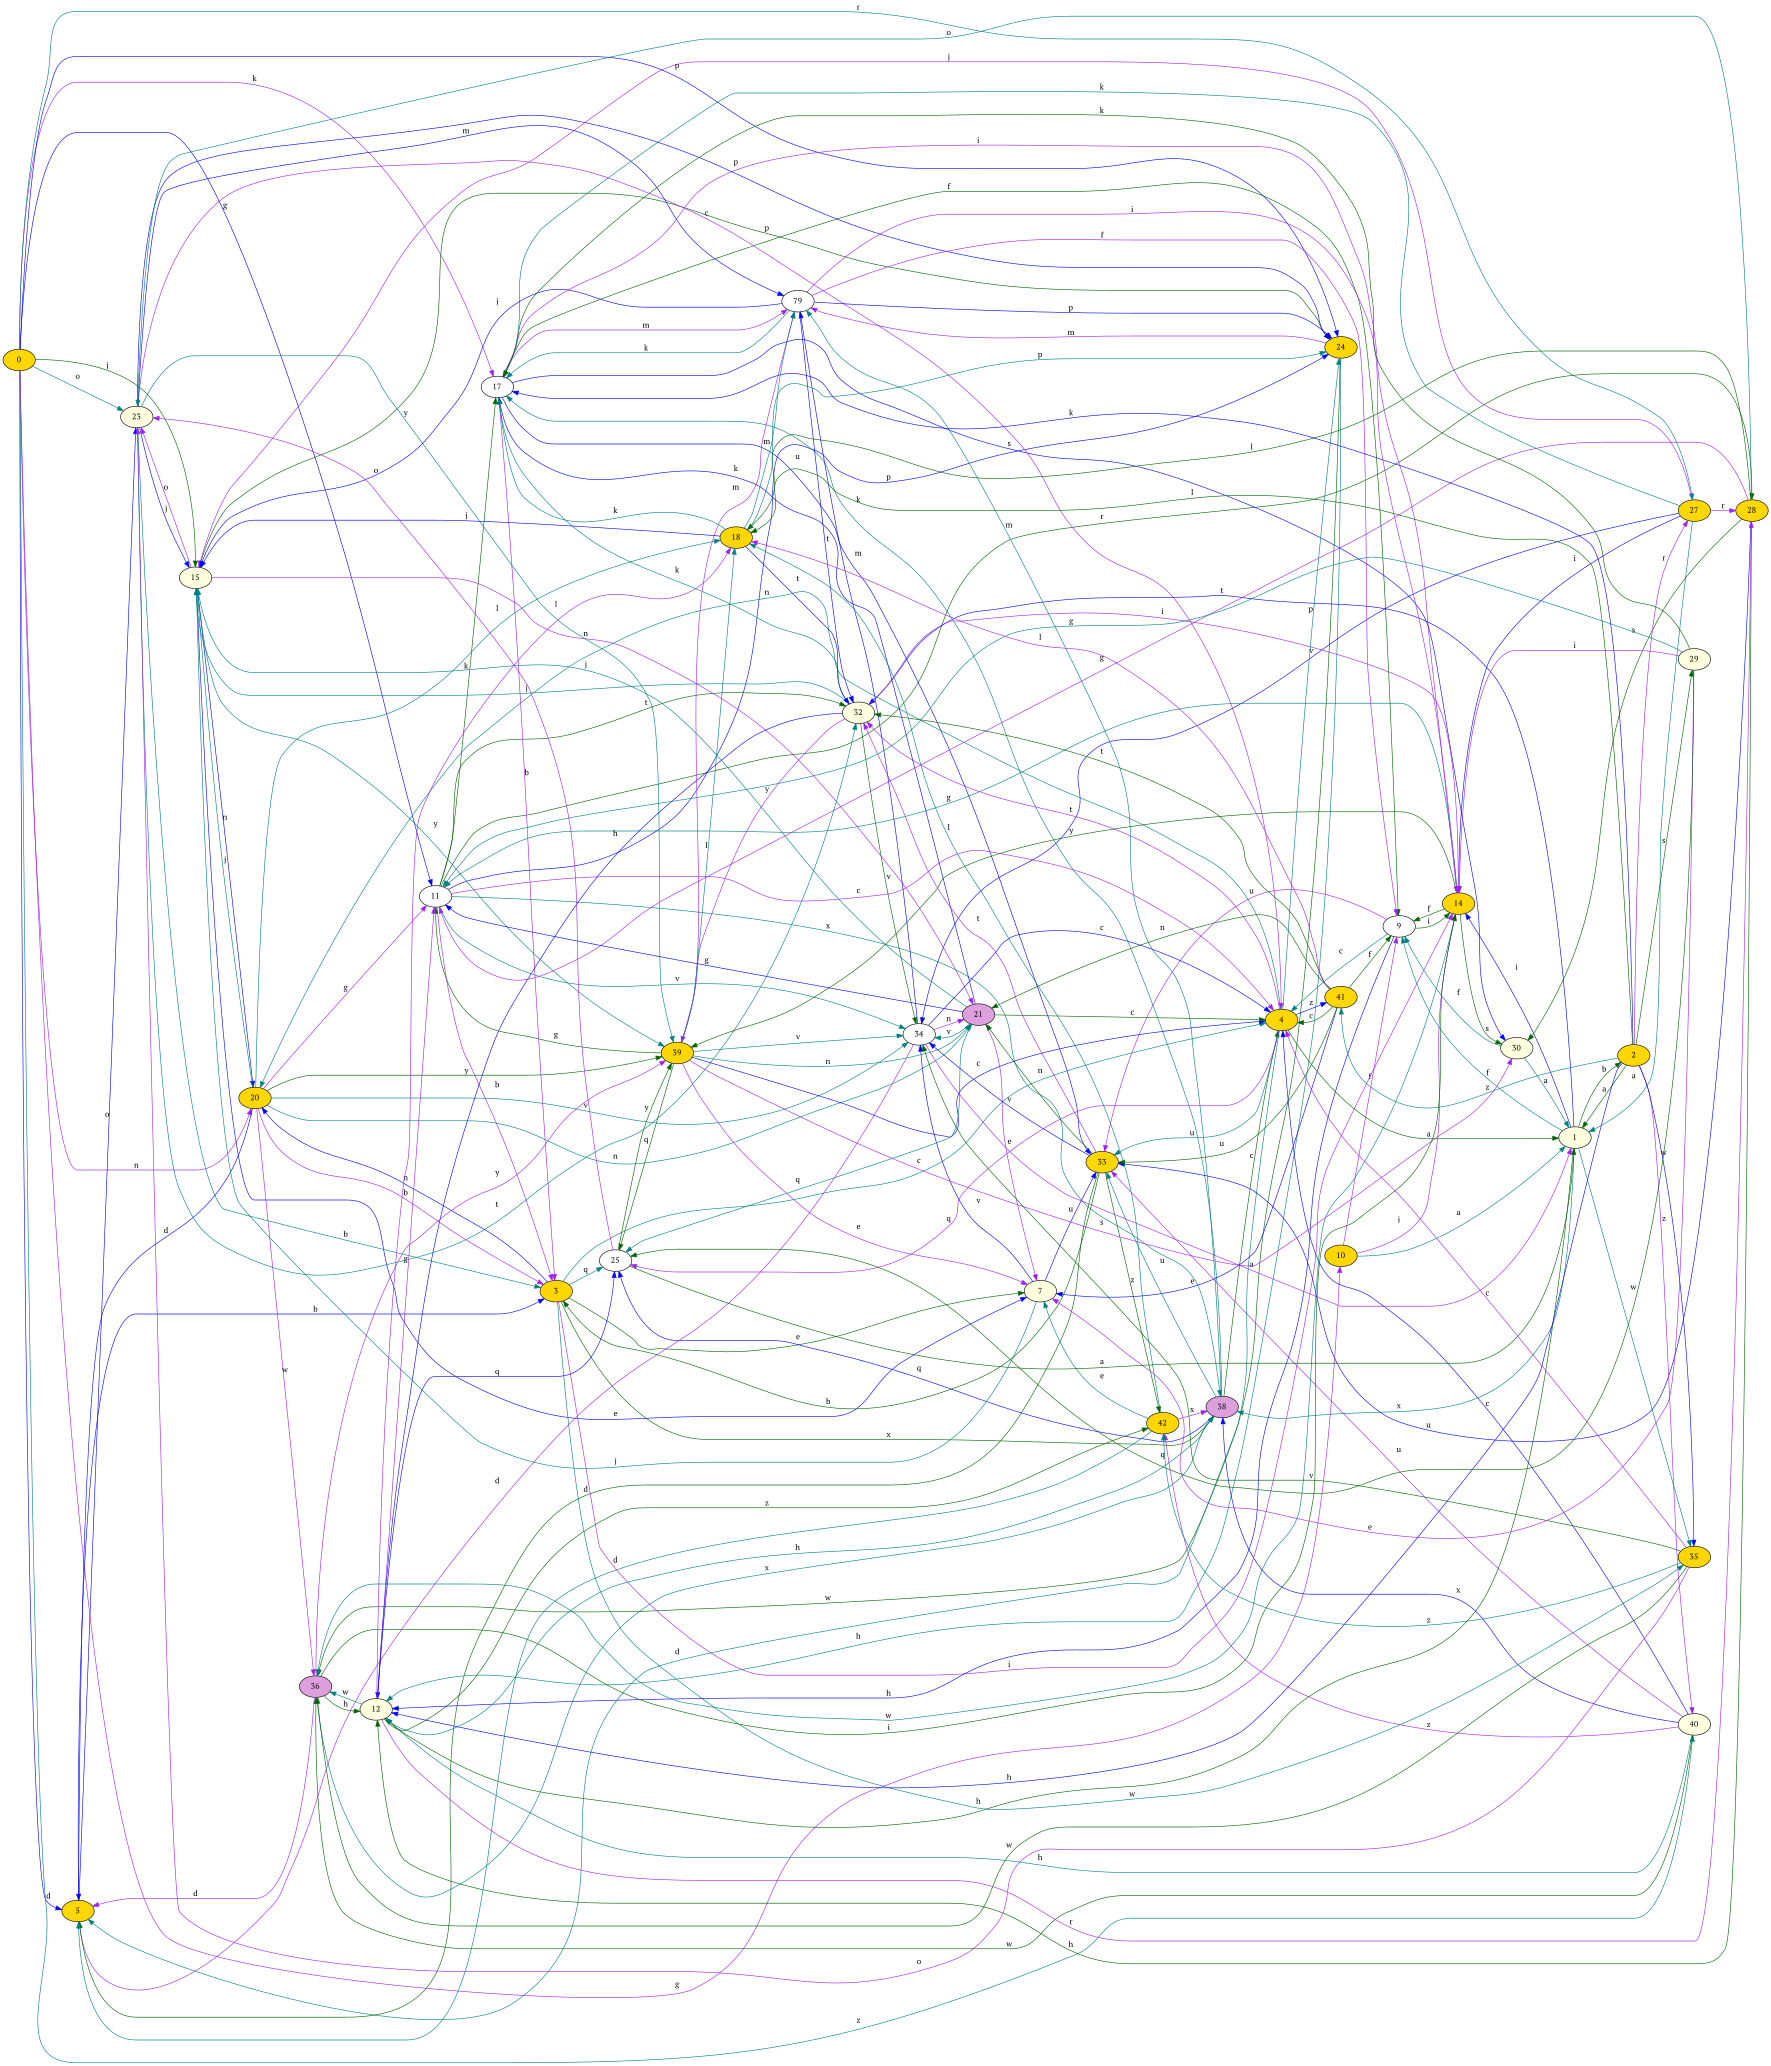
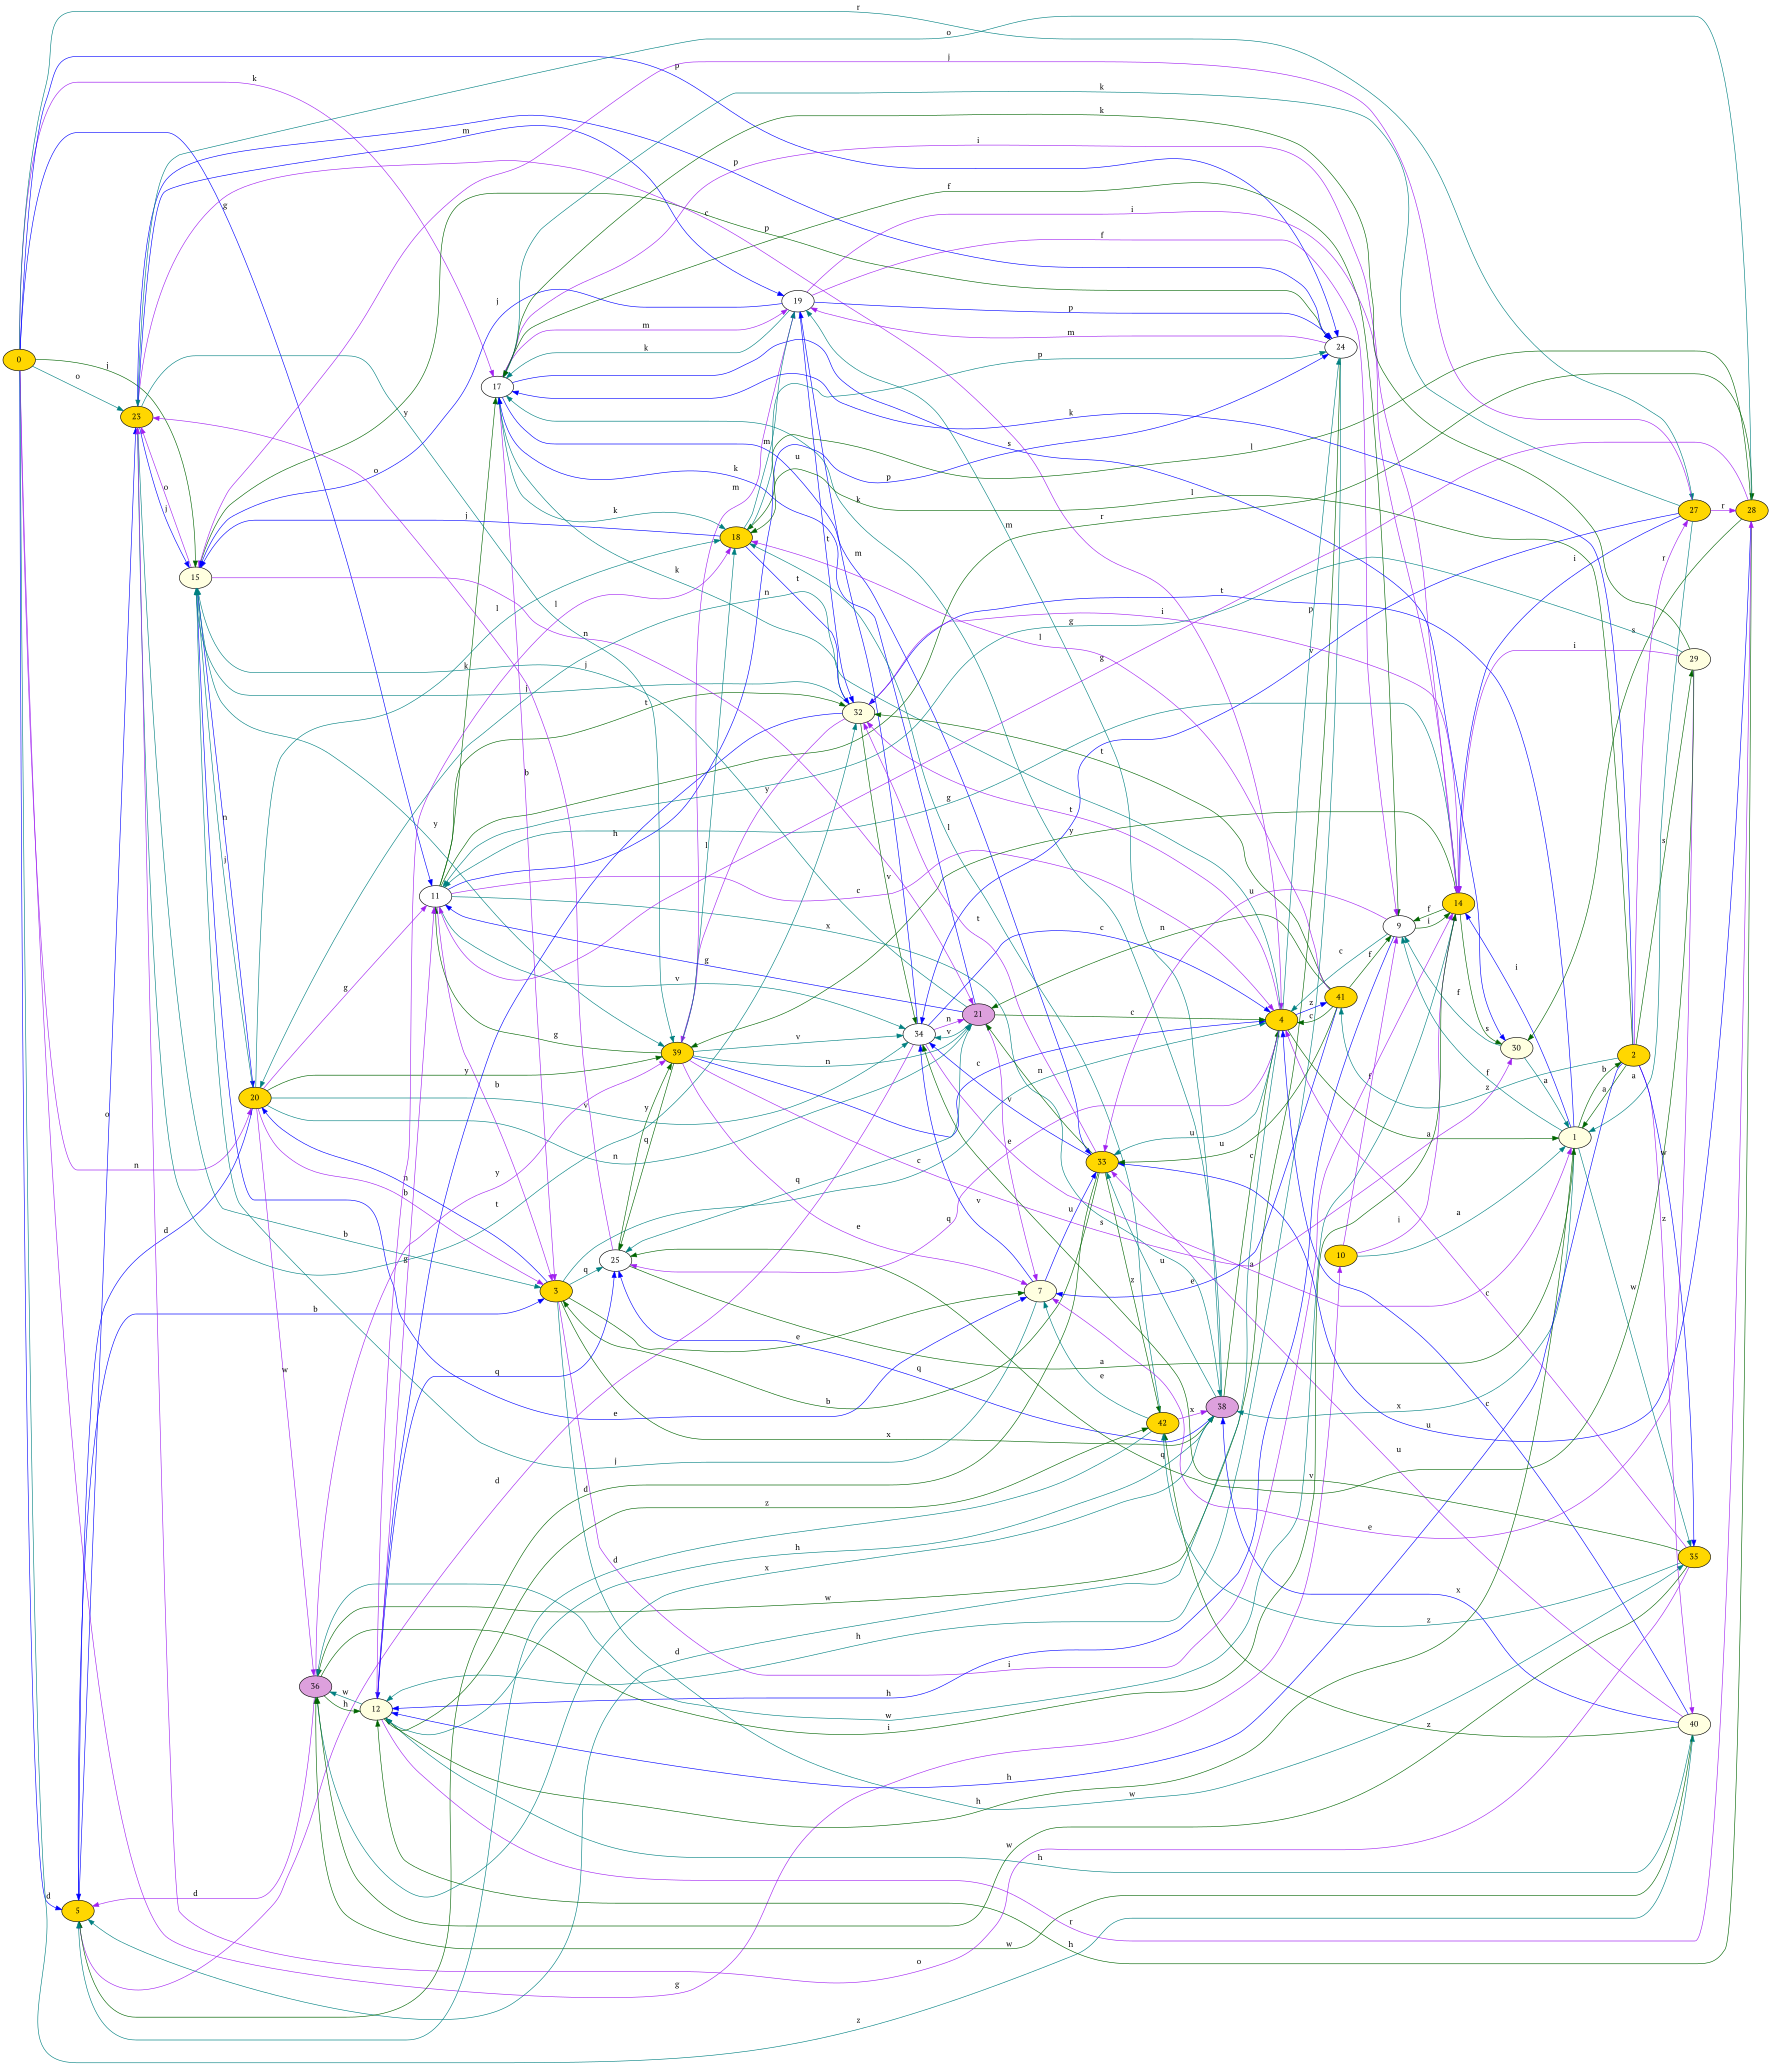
(798, 301) -> (798, 301)
(1341, 347) -> (1341, 347)
(137, 417) -> (137, 417)
(575, 521) -> (576, 521)
(1339, 1708) -> (1339, 1708)
